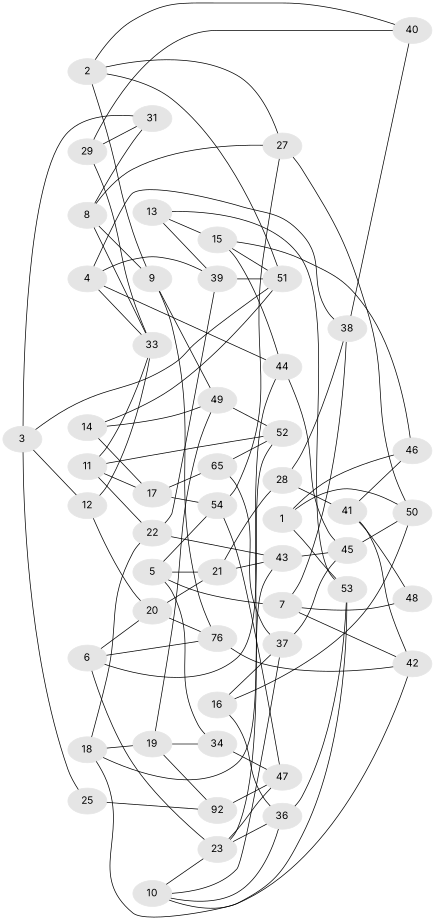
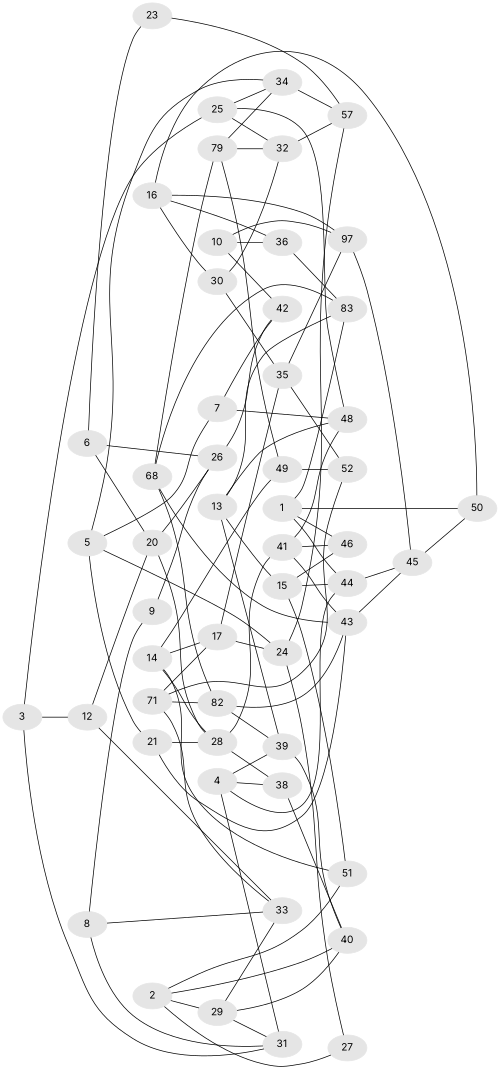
none -> (250, 96)
(172, 155) -> none
(120, 185) -> (185, 1004)
none -> (323, 214)
(253, 279) -> (322, 864)
none -> (217, 282)
(120, 312) -> (248, 907)
(373, 331) -> none
(185, 340) -> none
(160, 372) -> none
none -> (279, 440)
(87, 467) -> (152, 701)
(217, 467) -> (282, 376)
(332, 471) -> none
(217, 506) -> (282, 653)
(152, 533) -> (217, 703)
(347, 589) -> (347, 309)
(385, 589) -> (312, 581)
(184, 592) -> (180, 640)
(256, 610) -> (318, 550)
(248, 638) -> none
(217, 639) -> (217, 458)
(282, 644) -> (347, 240)
none -> (184, 701)
(152, 744) -> (217, 149)
(87, 750) -> (152, 477)
(282, 777) -> (347, 116)
(217, 810) -> (282, 149)
(252, 832) -> none
(185, 872) -> none
